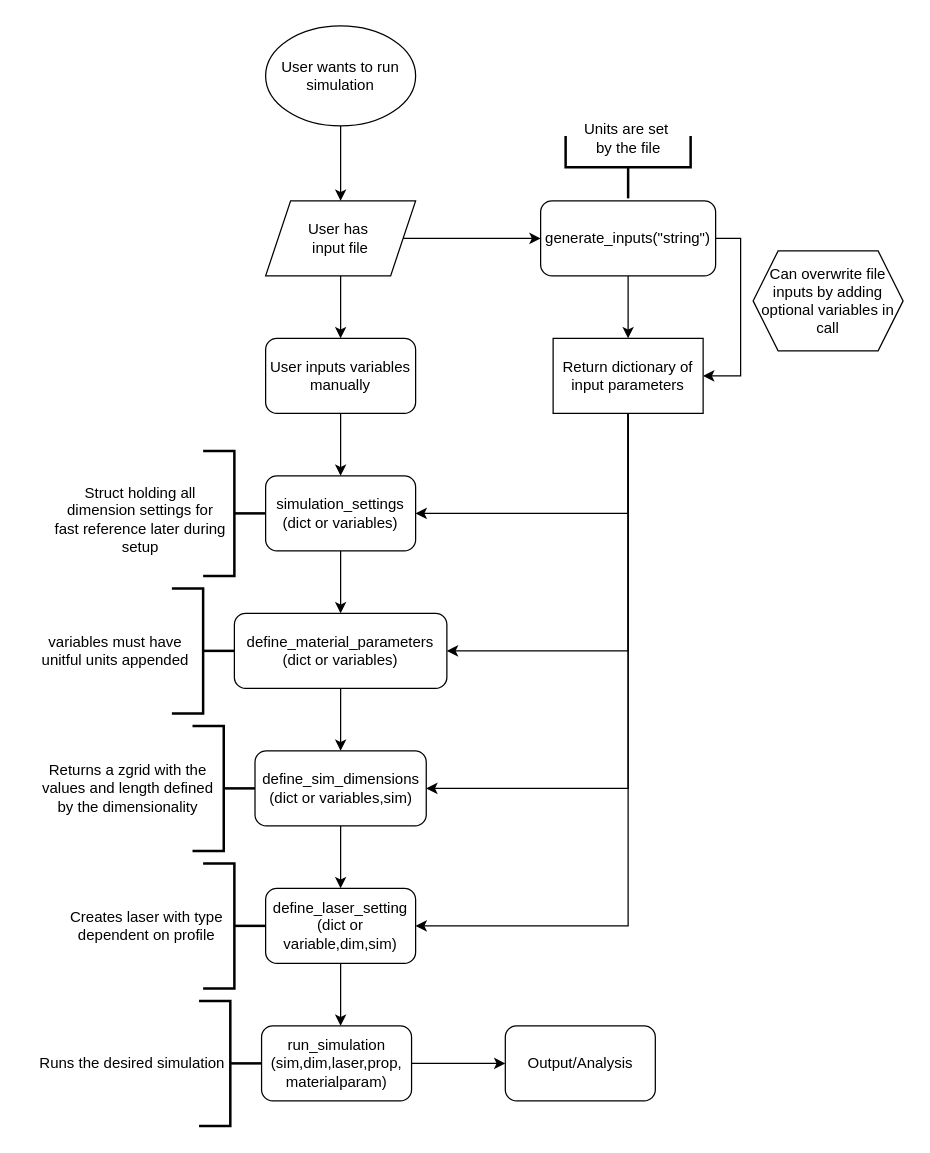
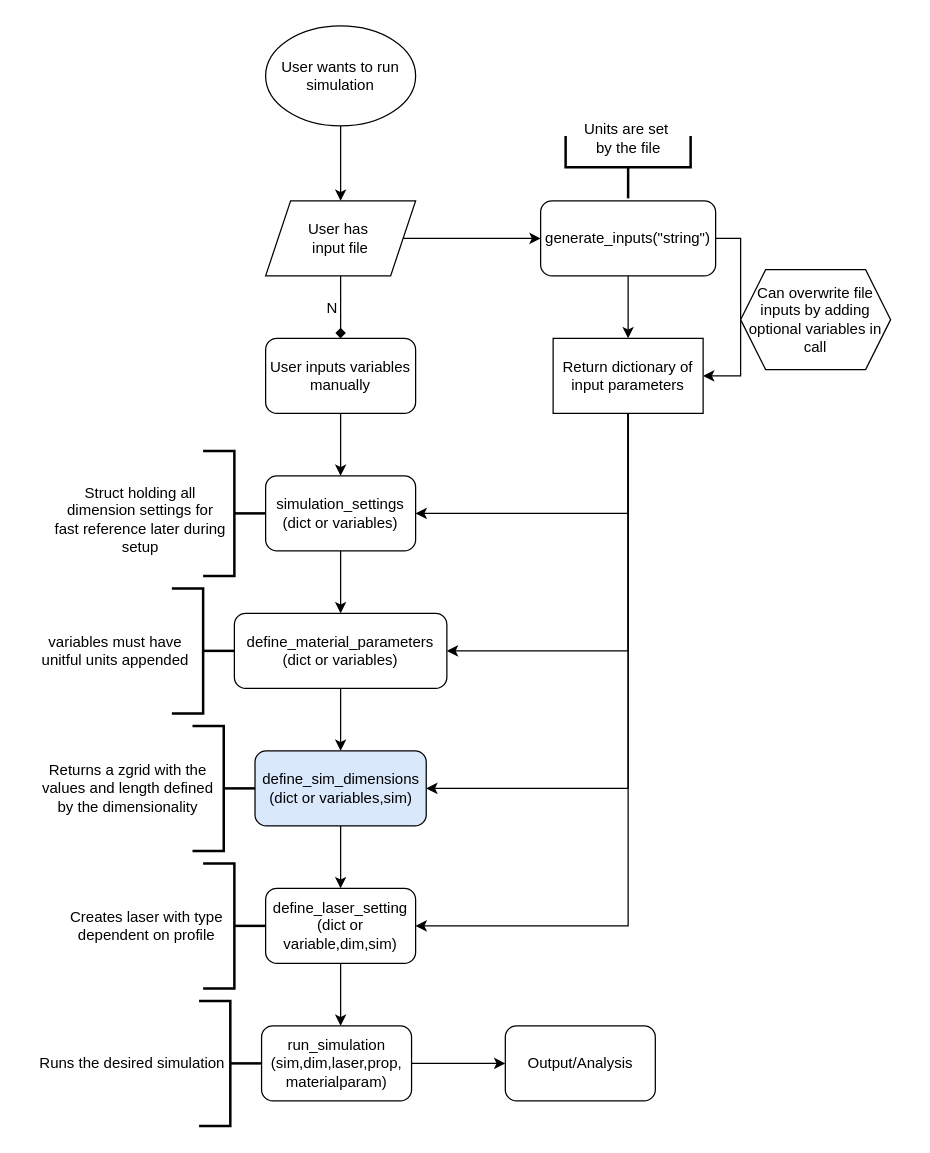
(828, 301) -> (816, 319)
none -> (332, 308)
(341, 328) -> (341, 327)
(341, 788) -> (341, 788)
